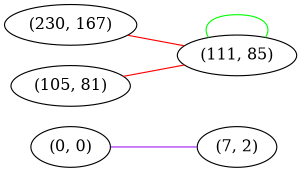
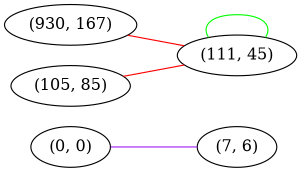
(71, 25) -> (71, 25)
(237, 55) -> (237, 55)
(71, 86) -> (71, 86)
(237, 147) -> (237, 147)
